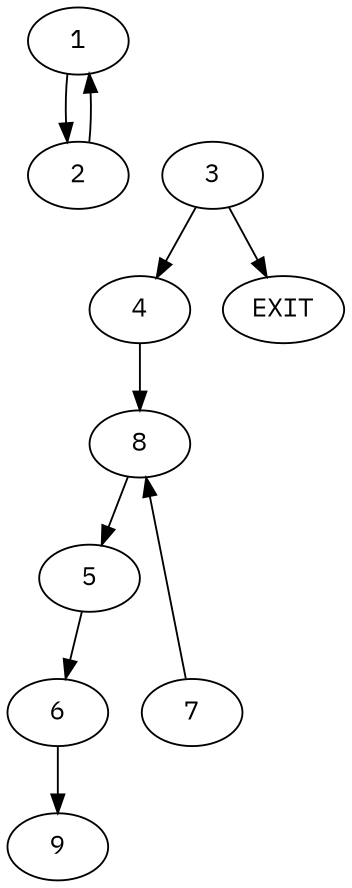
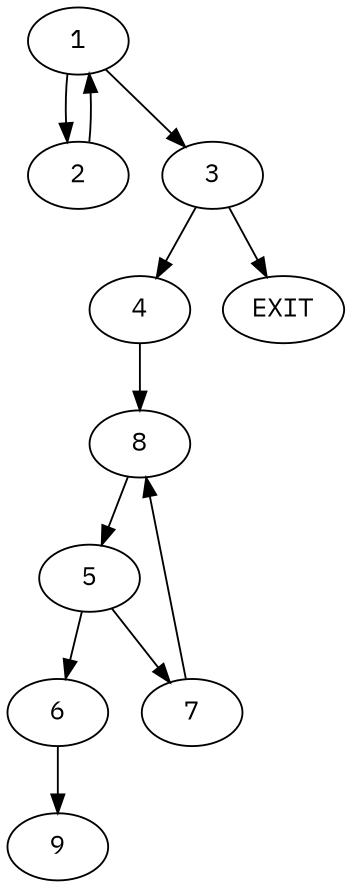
none -> (139, 101)
none -> (135, 638)
